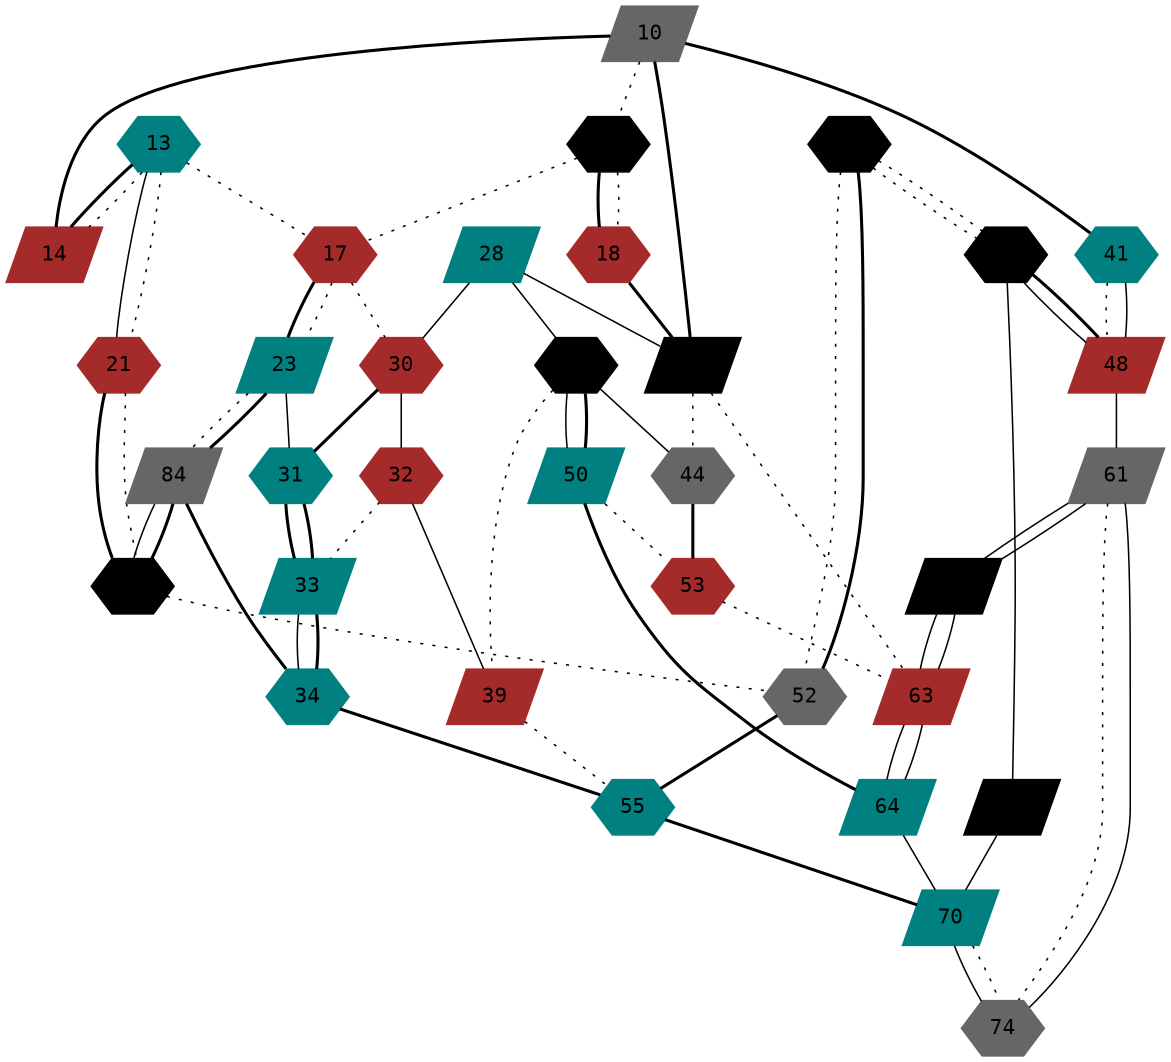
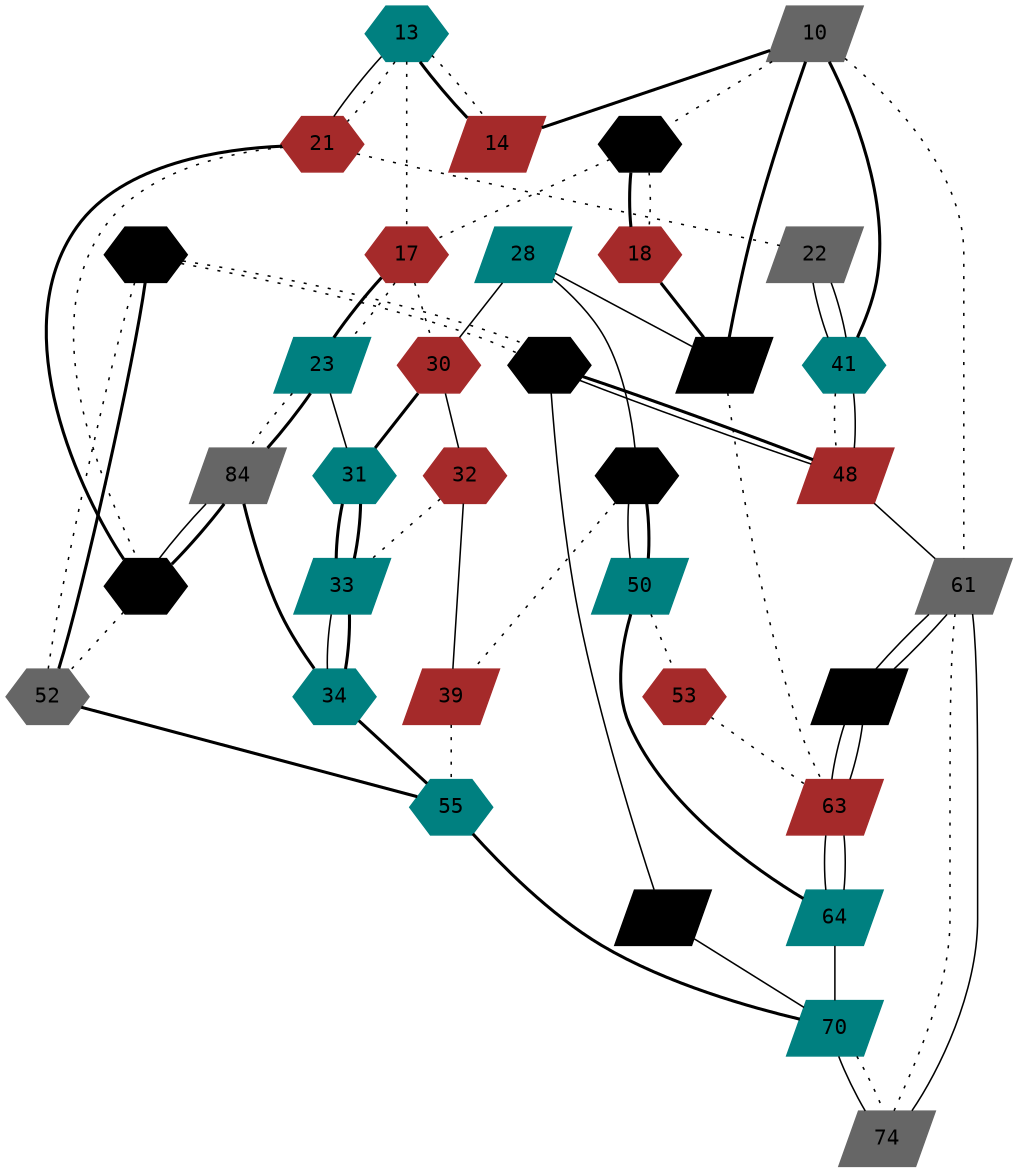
none -> (815, 255)
none -> (964, 288)
(693, 476) -> none
(1003, 1028) -> (887, 1139)
